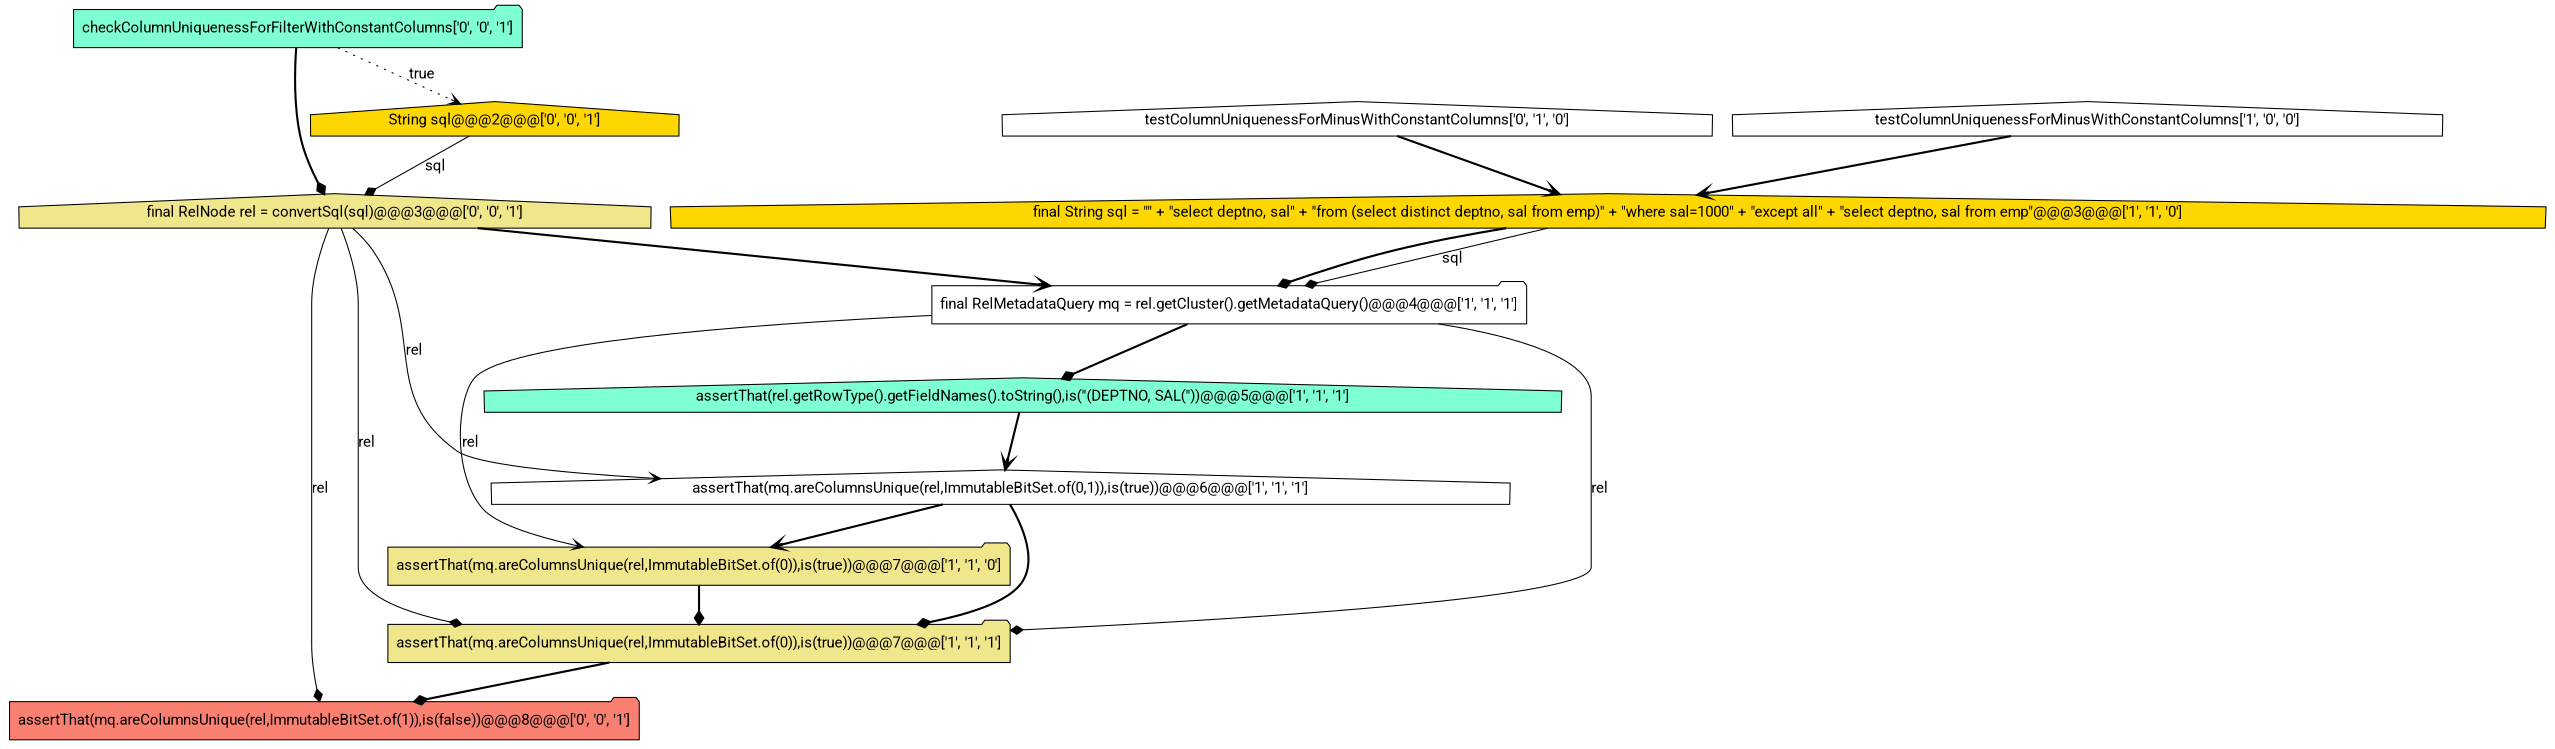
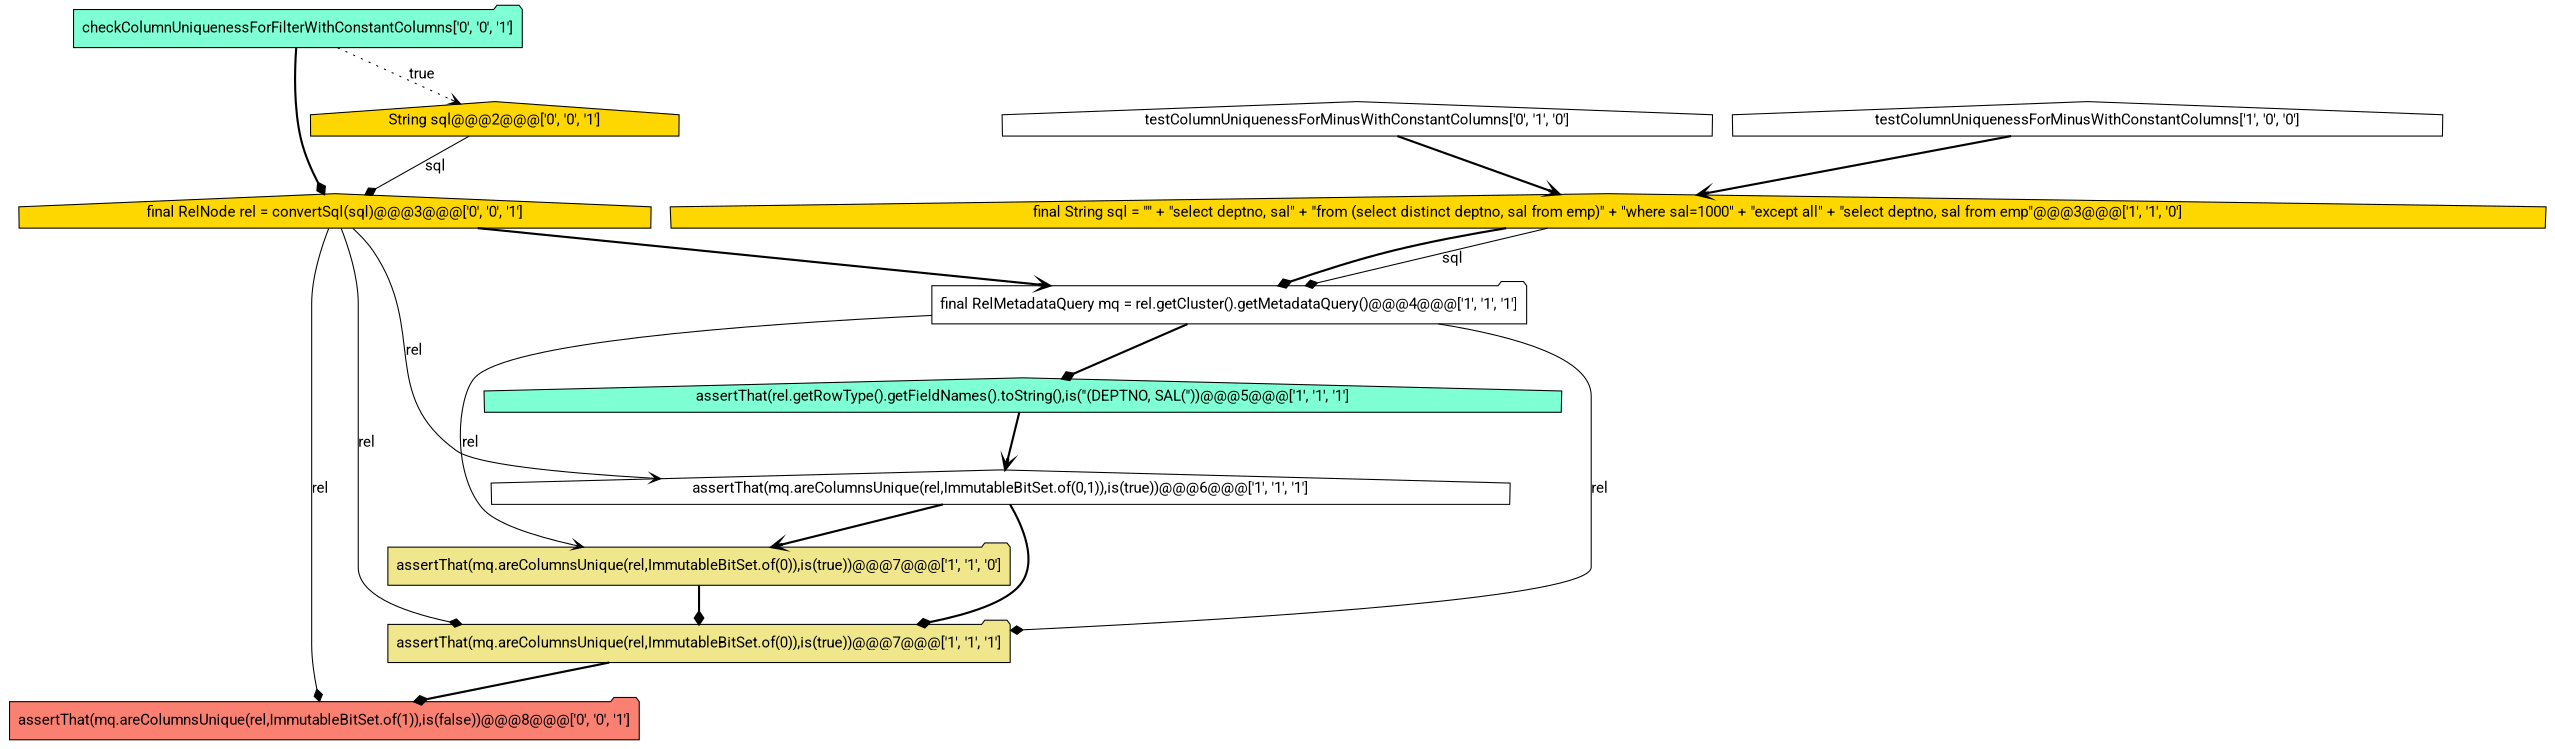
(335, 213) -> (335, 213)
